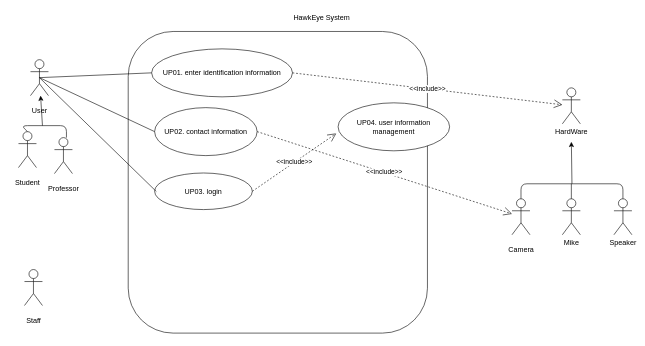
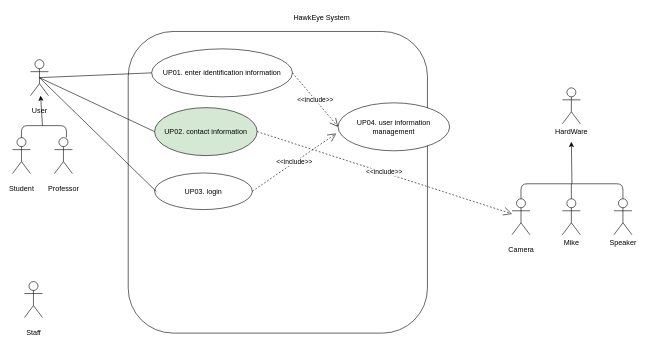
(428, 89) -> (315, 100)
(206, 132) -> (206, 132)
(27, 150) -> (21, 156)
(33, 288) -> (33, 300)
